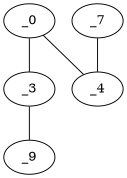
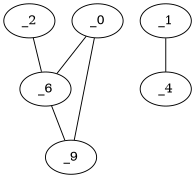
none -> (29, 21)
(98, 21) -> (166, 21)
(63, 55) -> (84, 89)
(29, 89) -> (45, 89)
